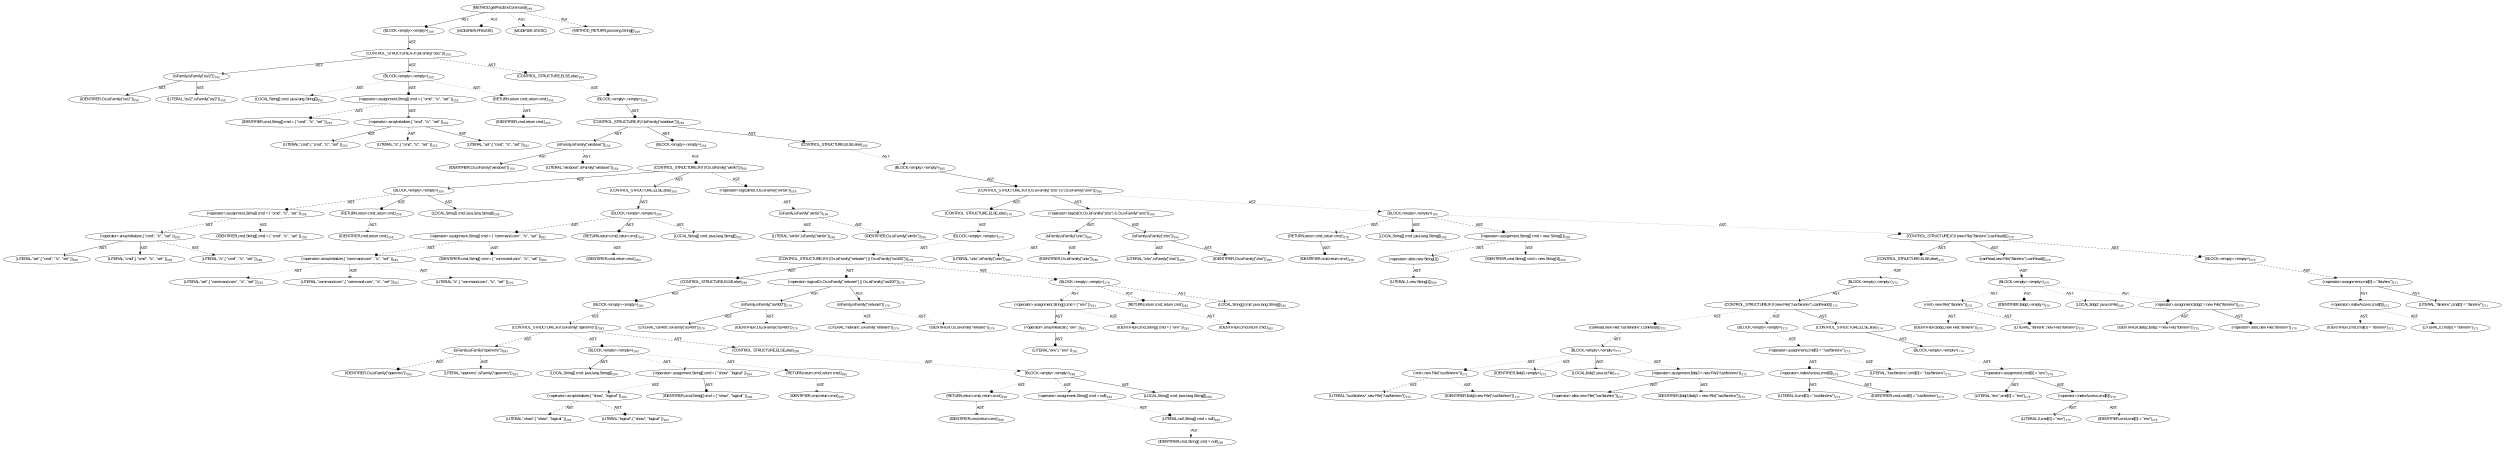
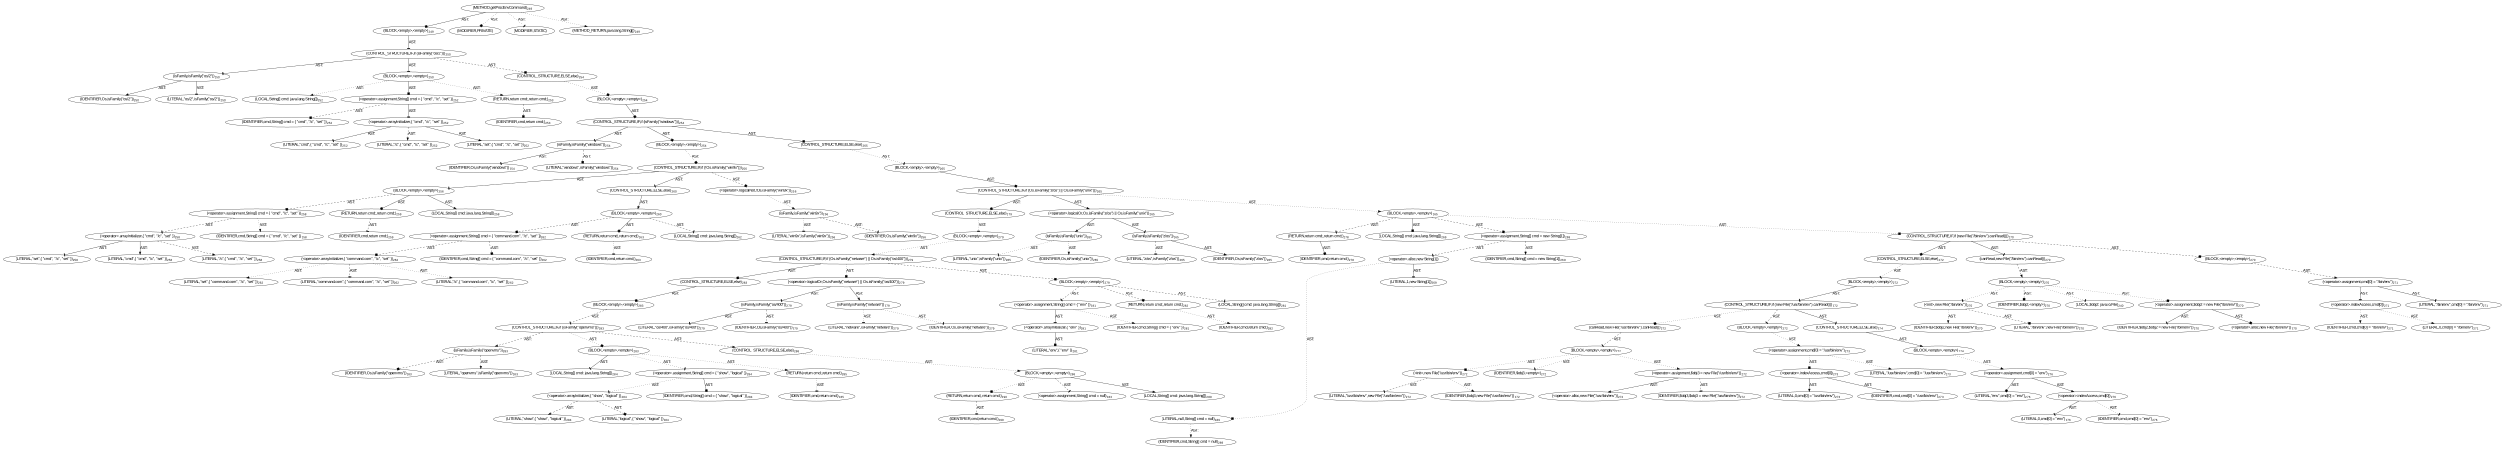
(515, 19) -> (515, 19)
(553, 19) -> (553, 19)
(1413, 270) -> (1413, 270)
(1596, 374) -> none
(1132, 408) -> (1307, 337)
